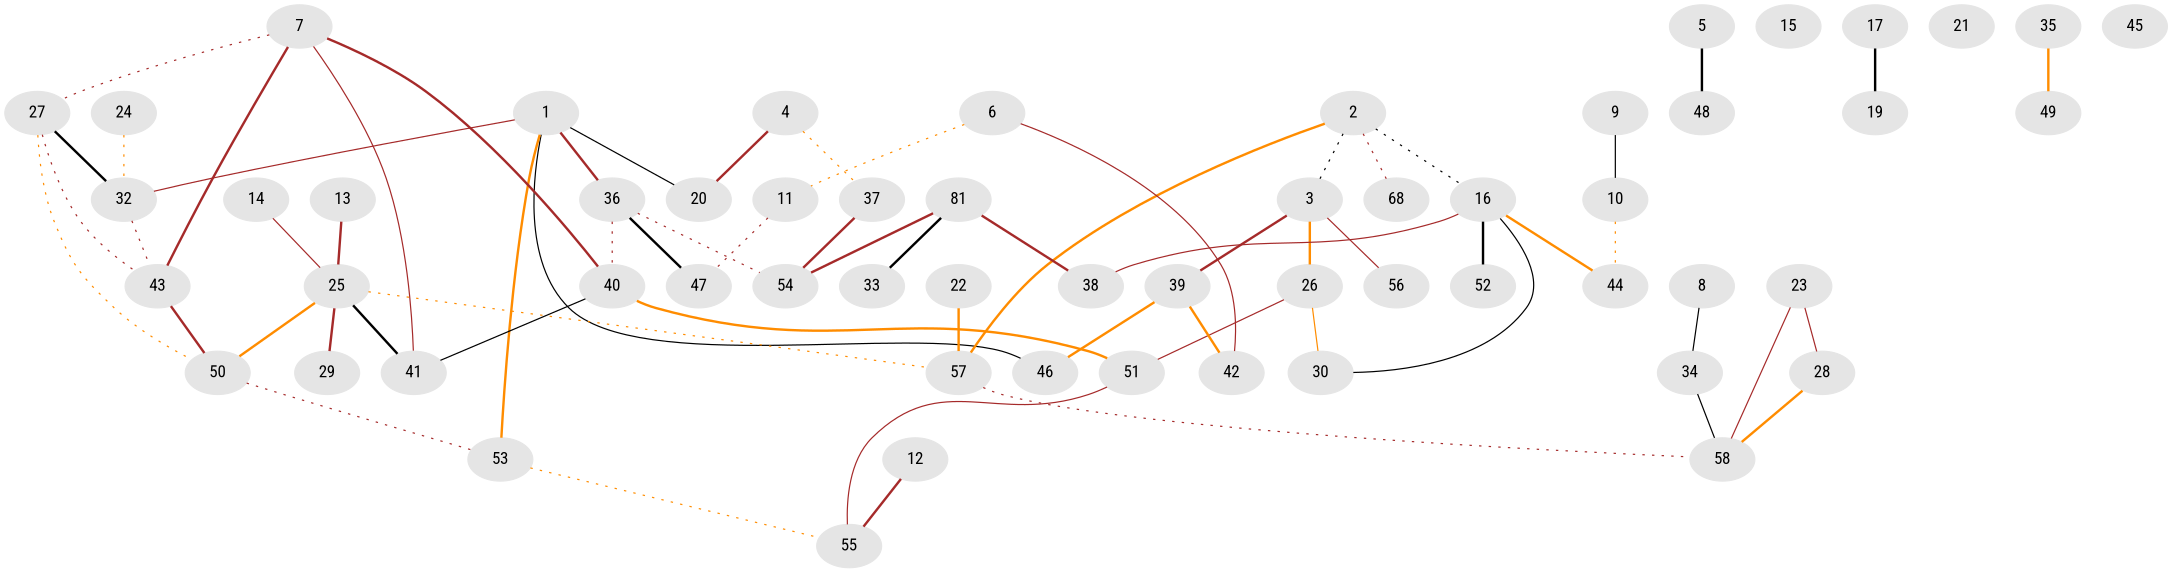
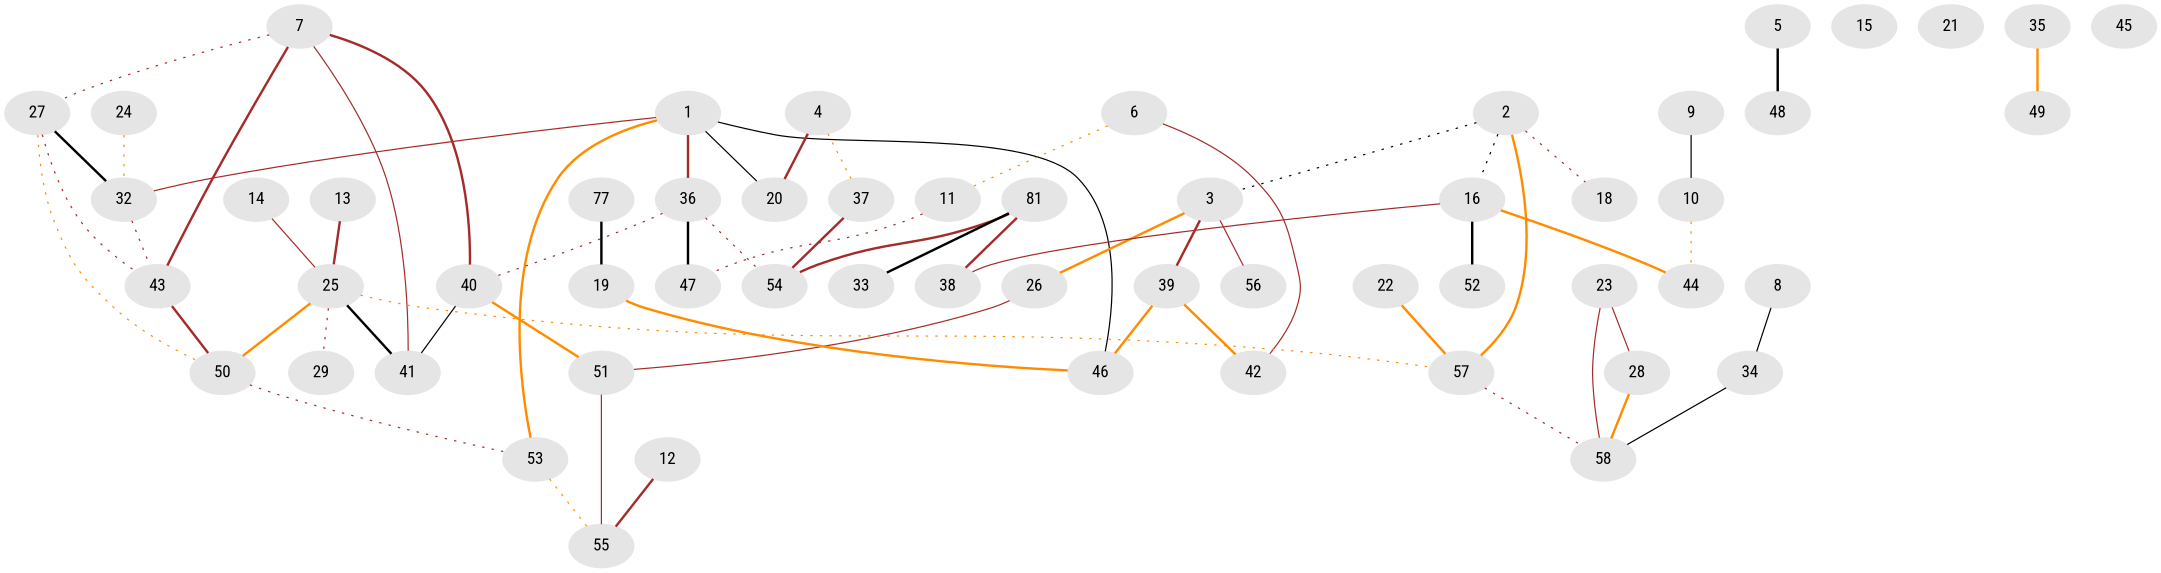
(1875, 26) -> (601, 200)
(1396, 200) -> (1605, 200)
(332, 330) -> (326, 330)
none -> (856, 351)
(1321, 373) -> none
